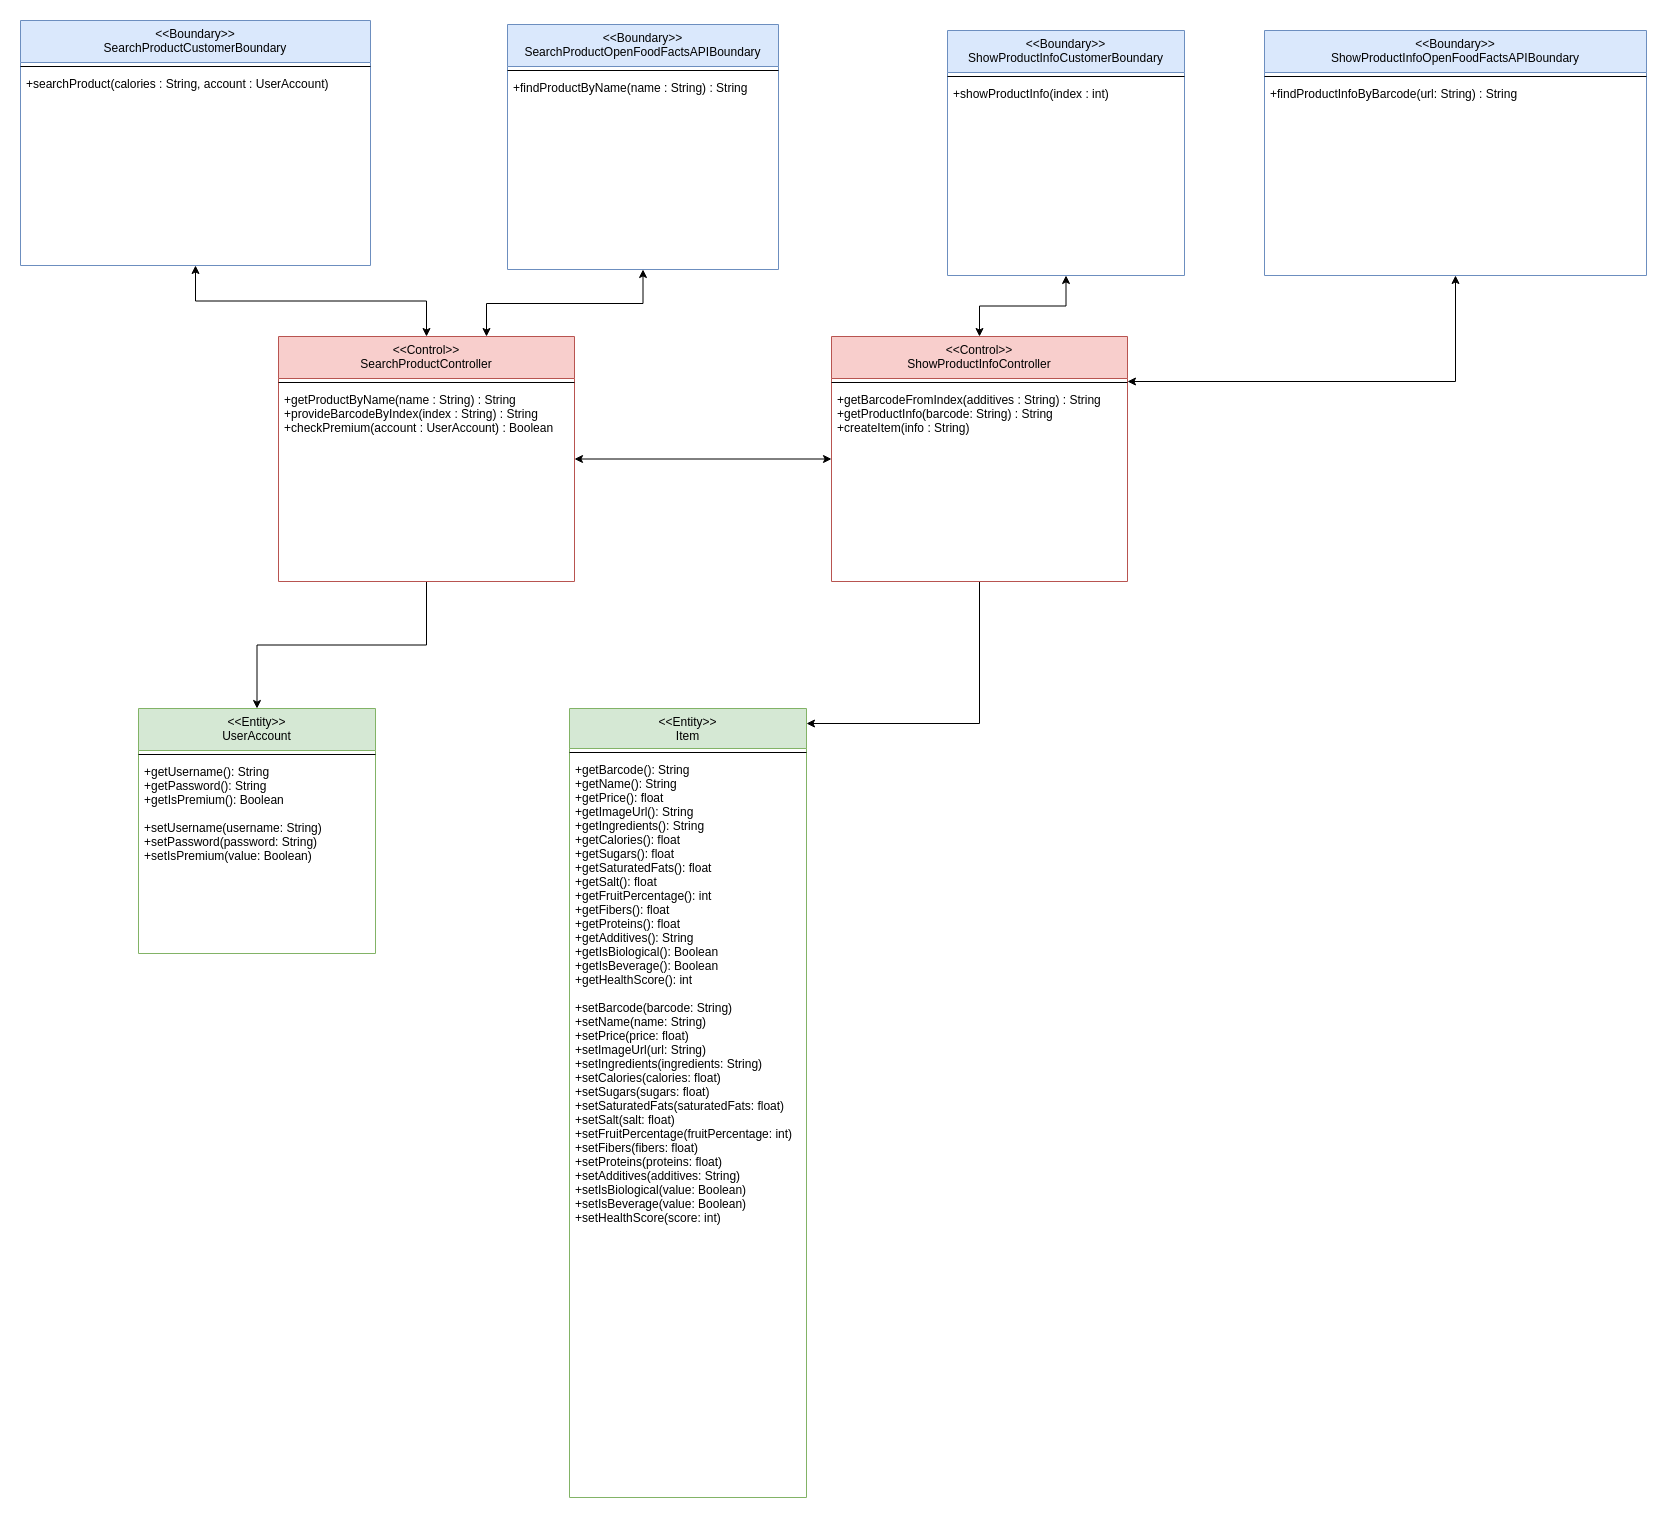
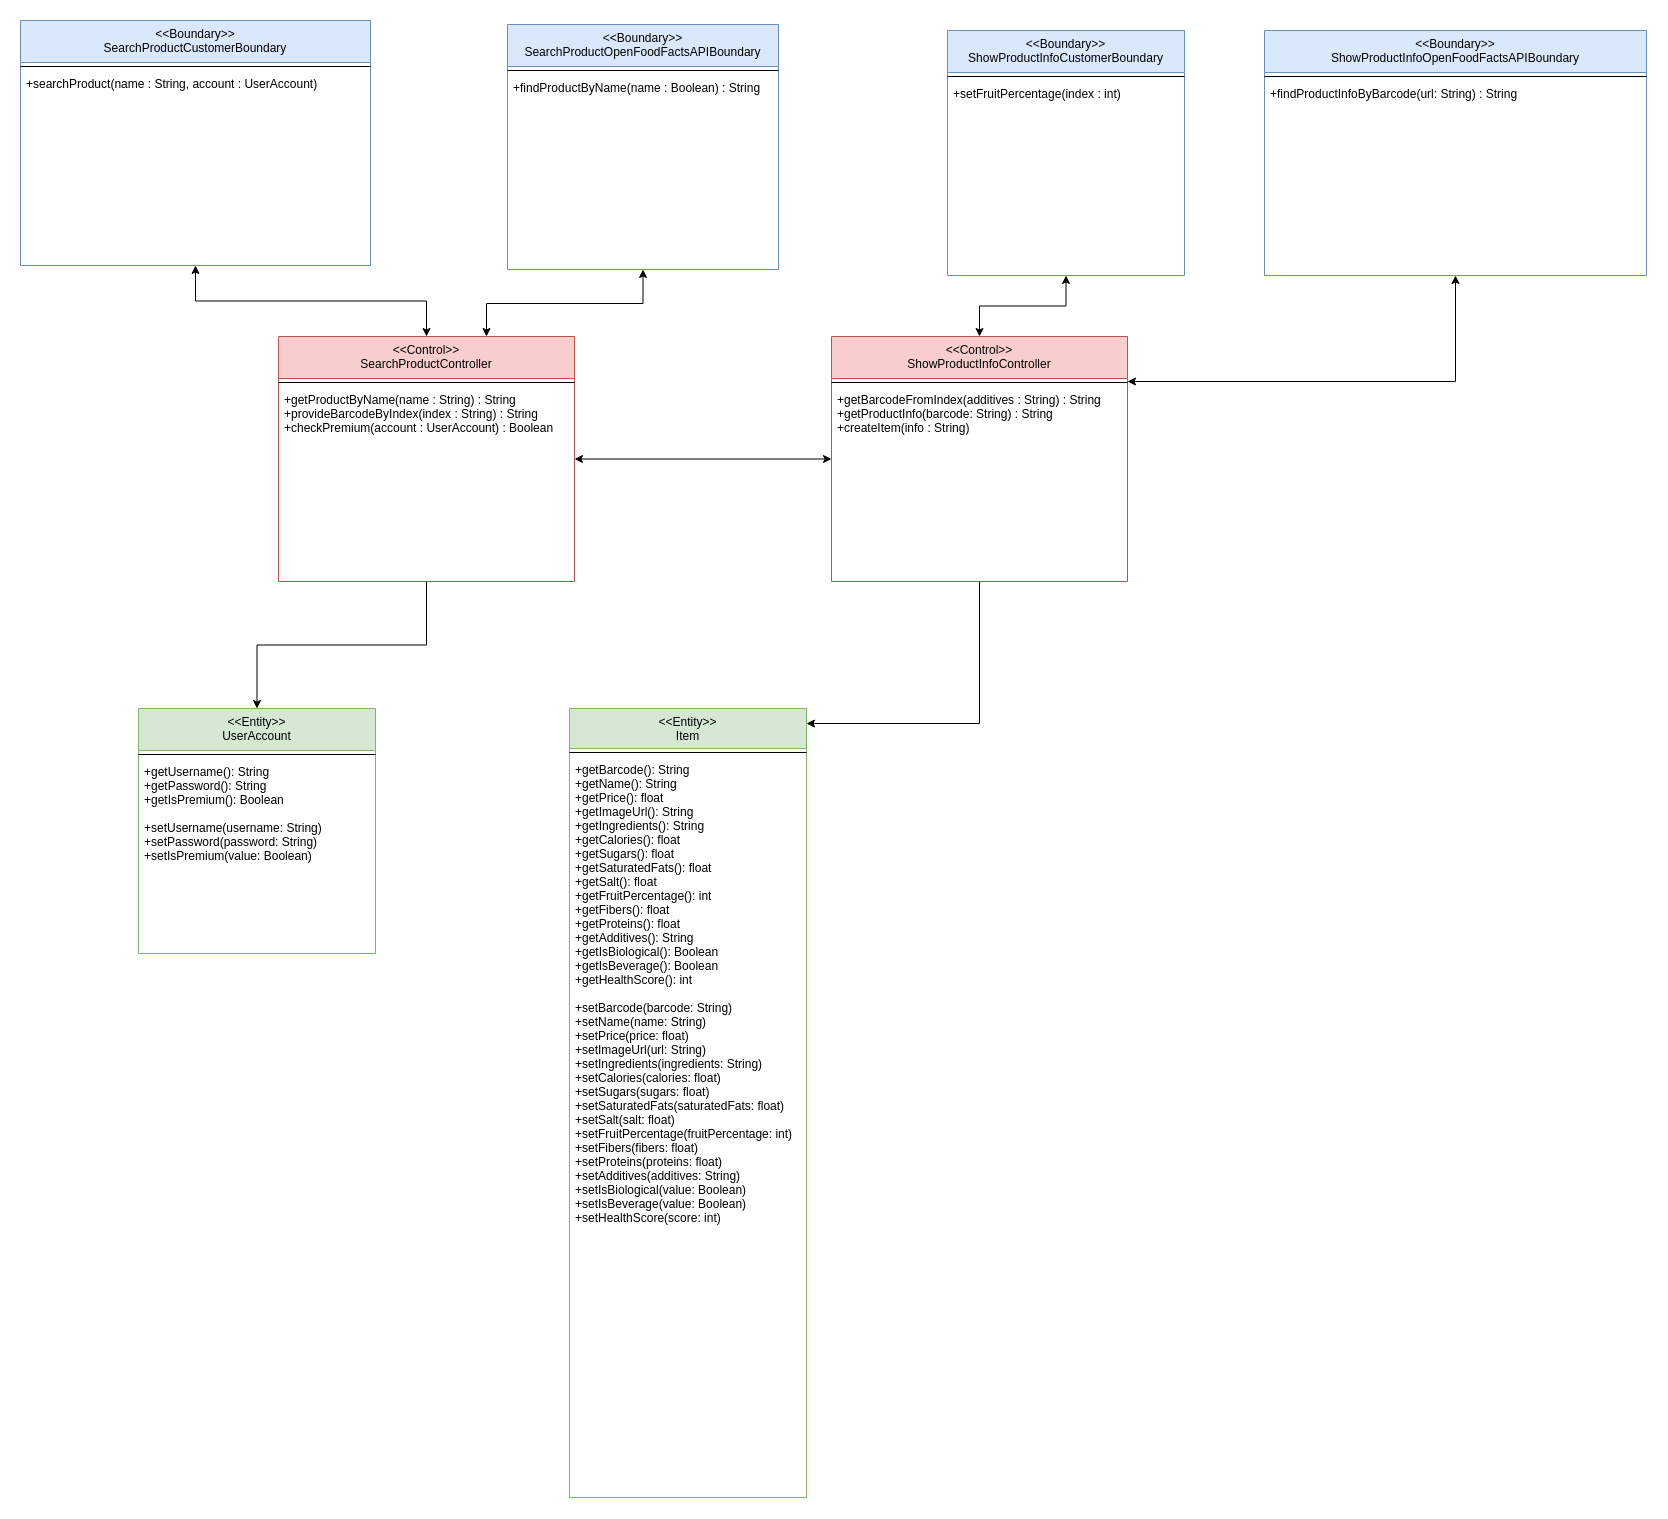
(197, 84) -> (187, 84)
(640, 88) -> (643, 88)
(1043, 94) -> (1051, 94)
